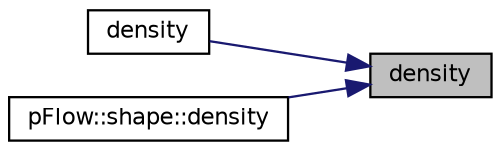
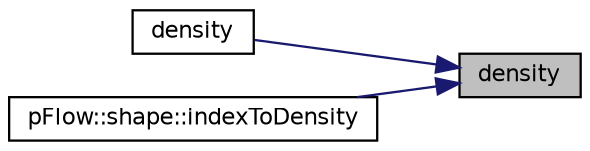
(149, 119) -> (193, 119)
